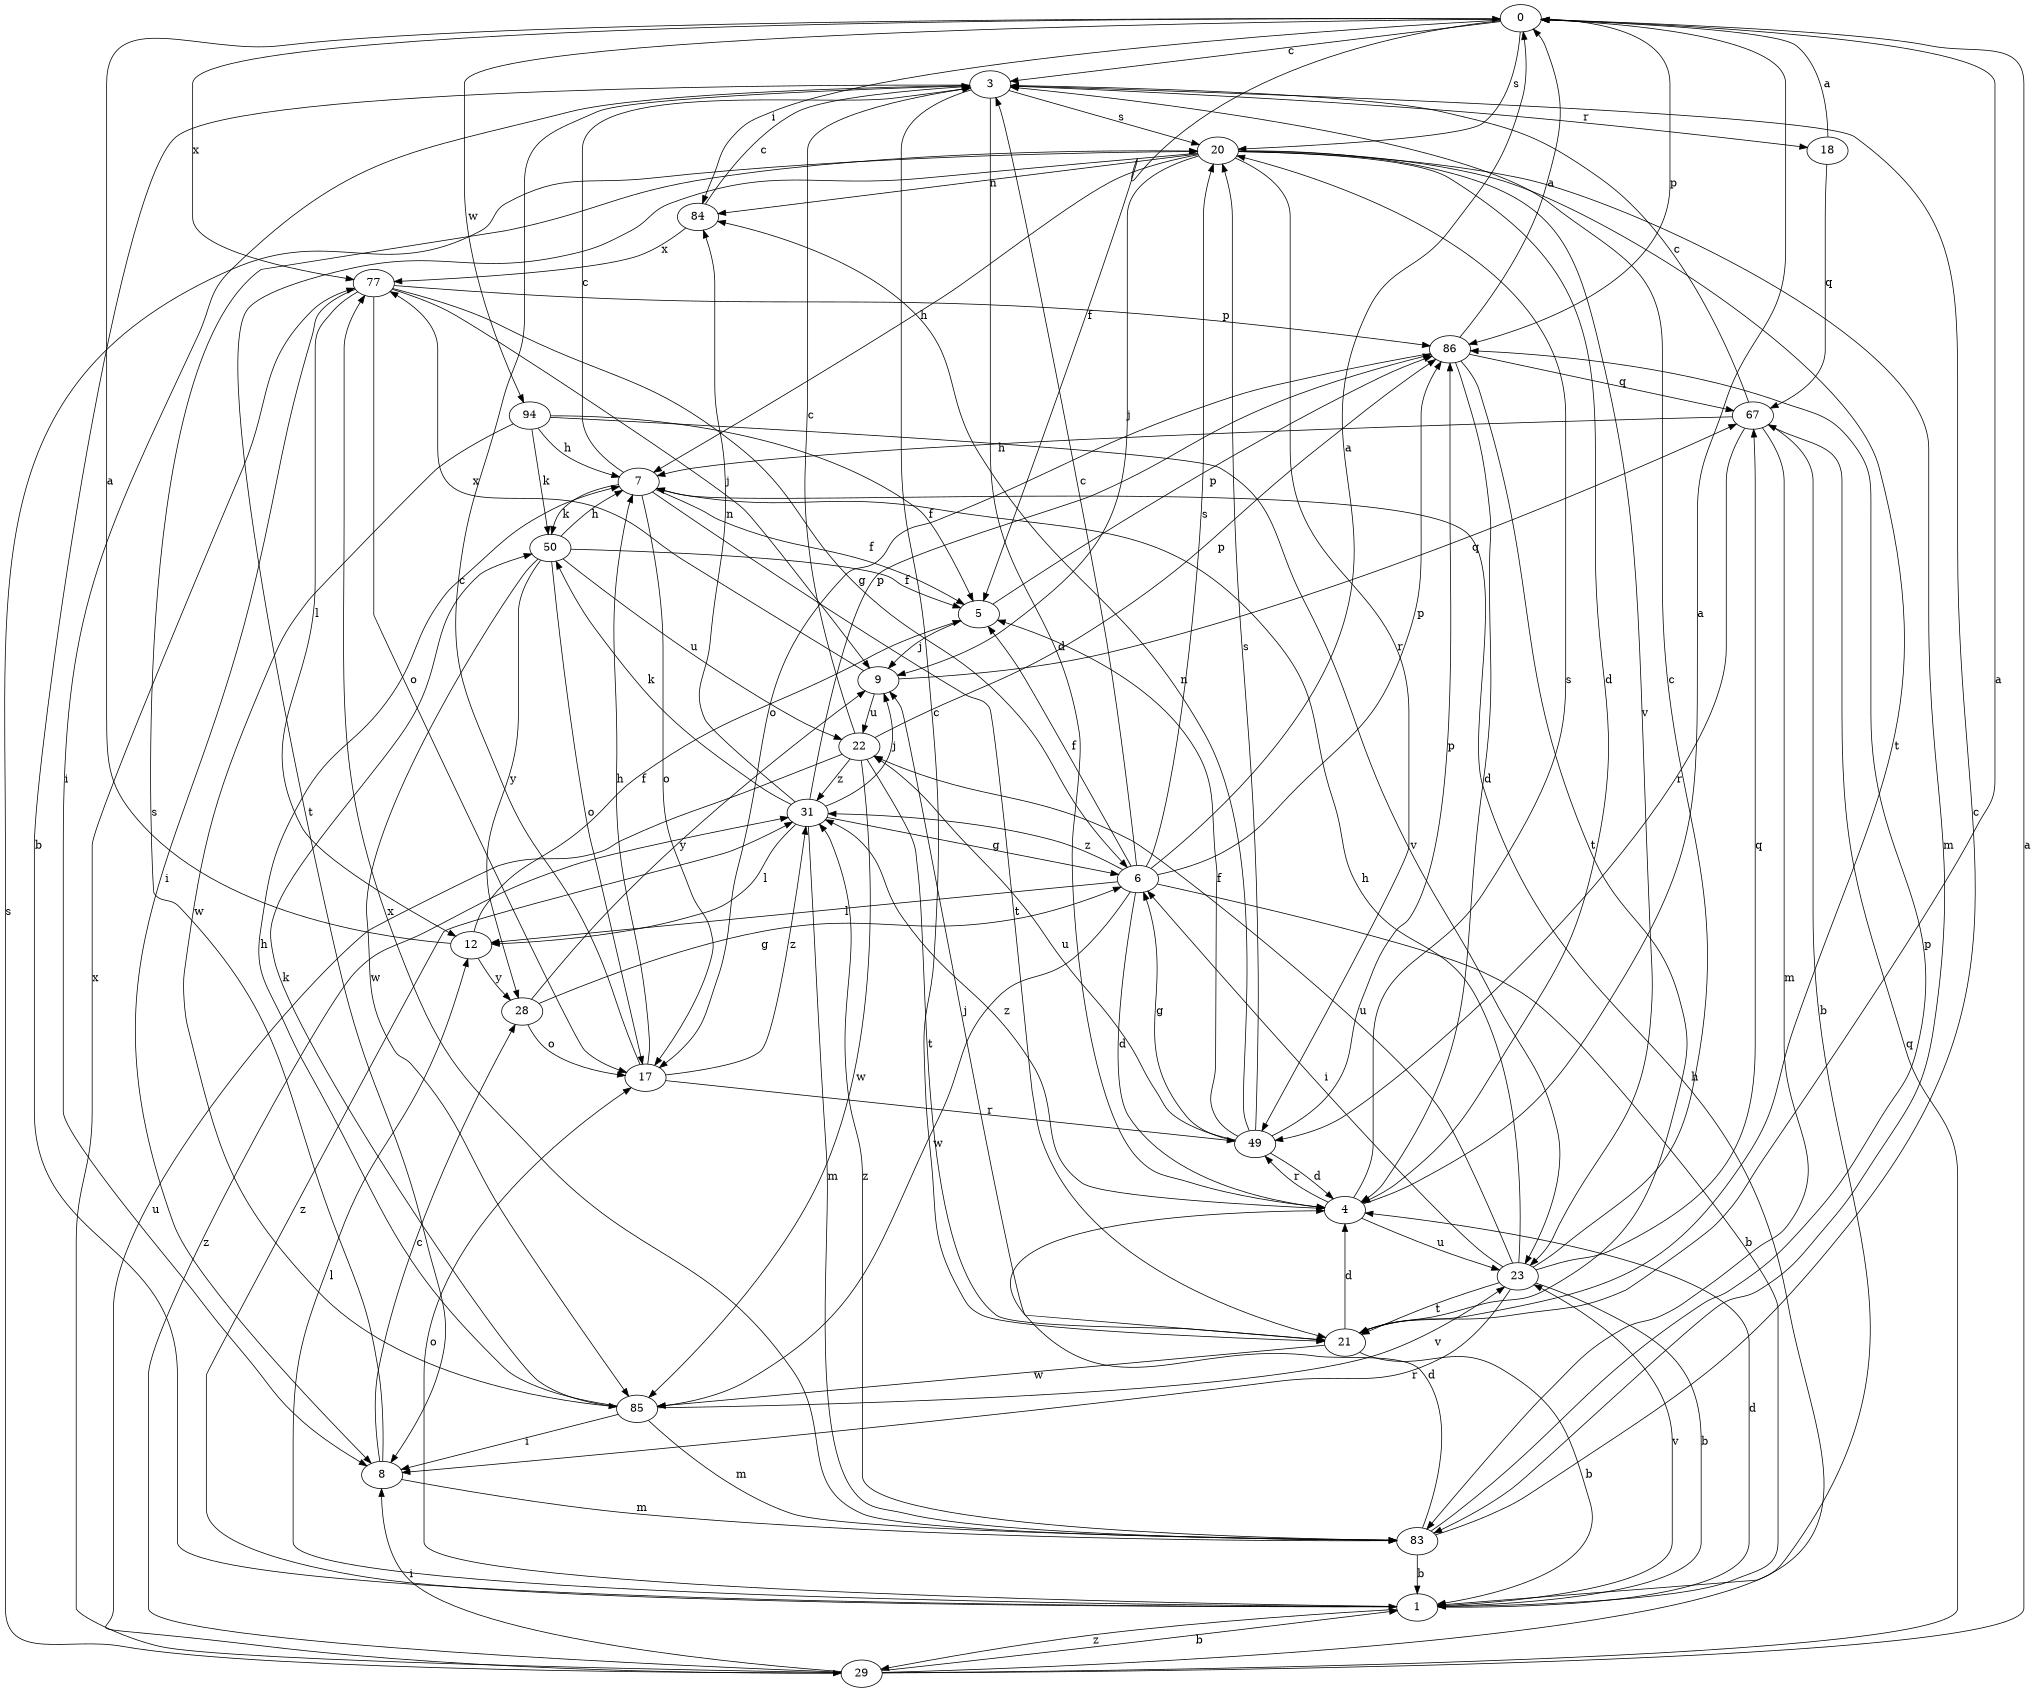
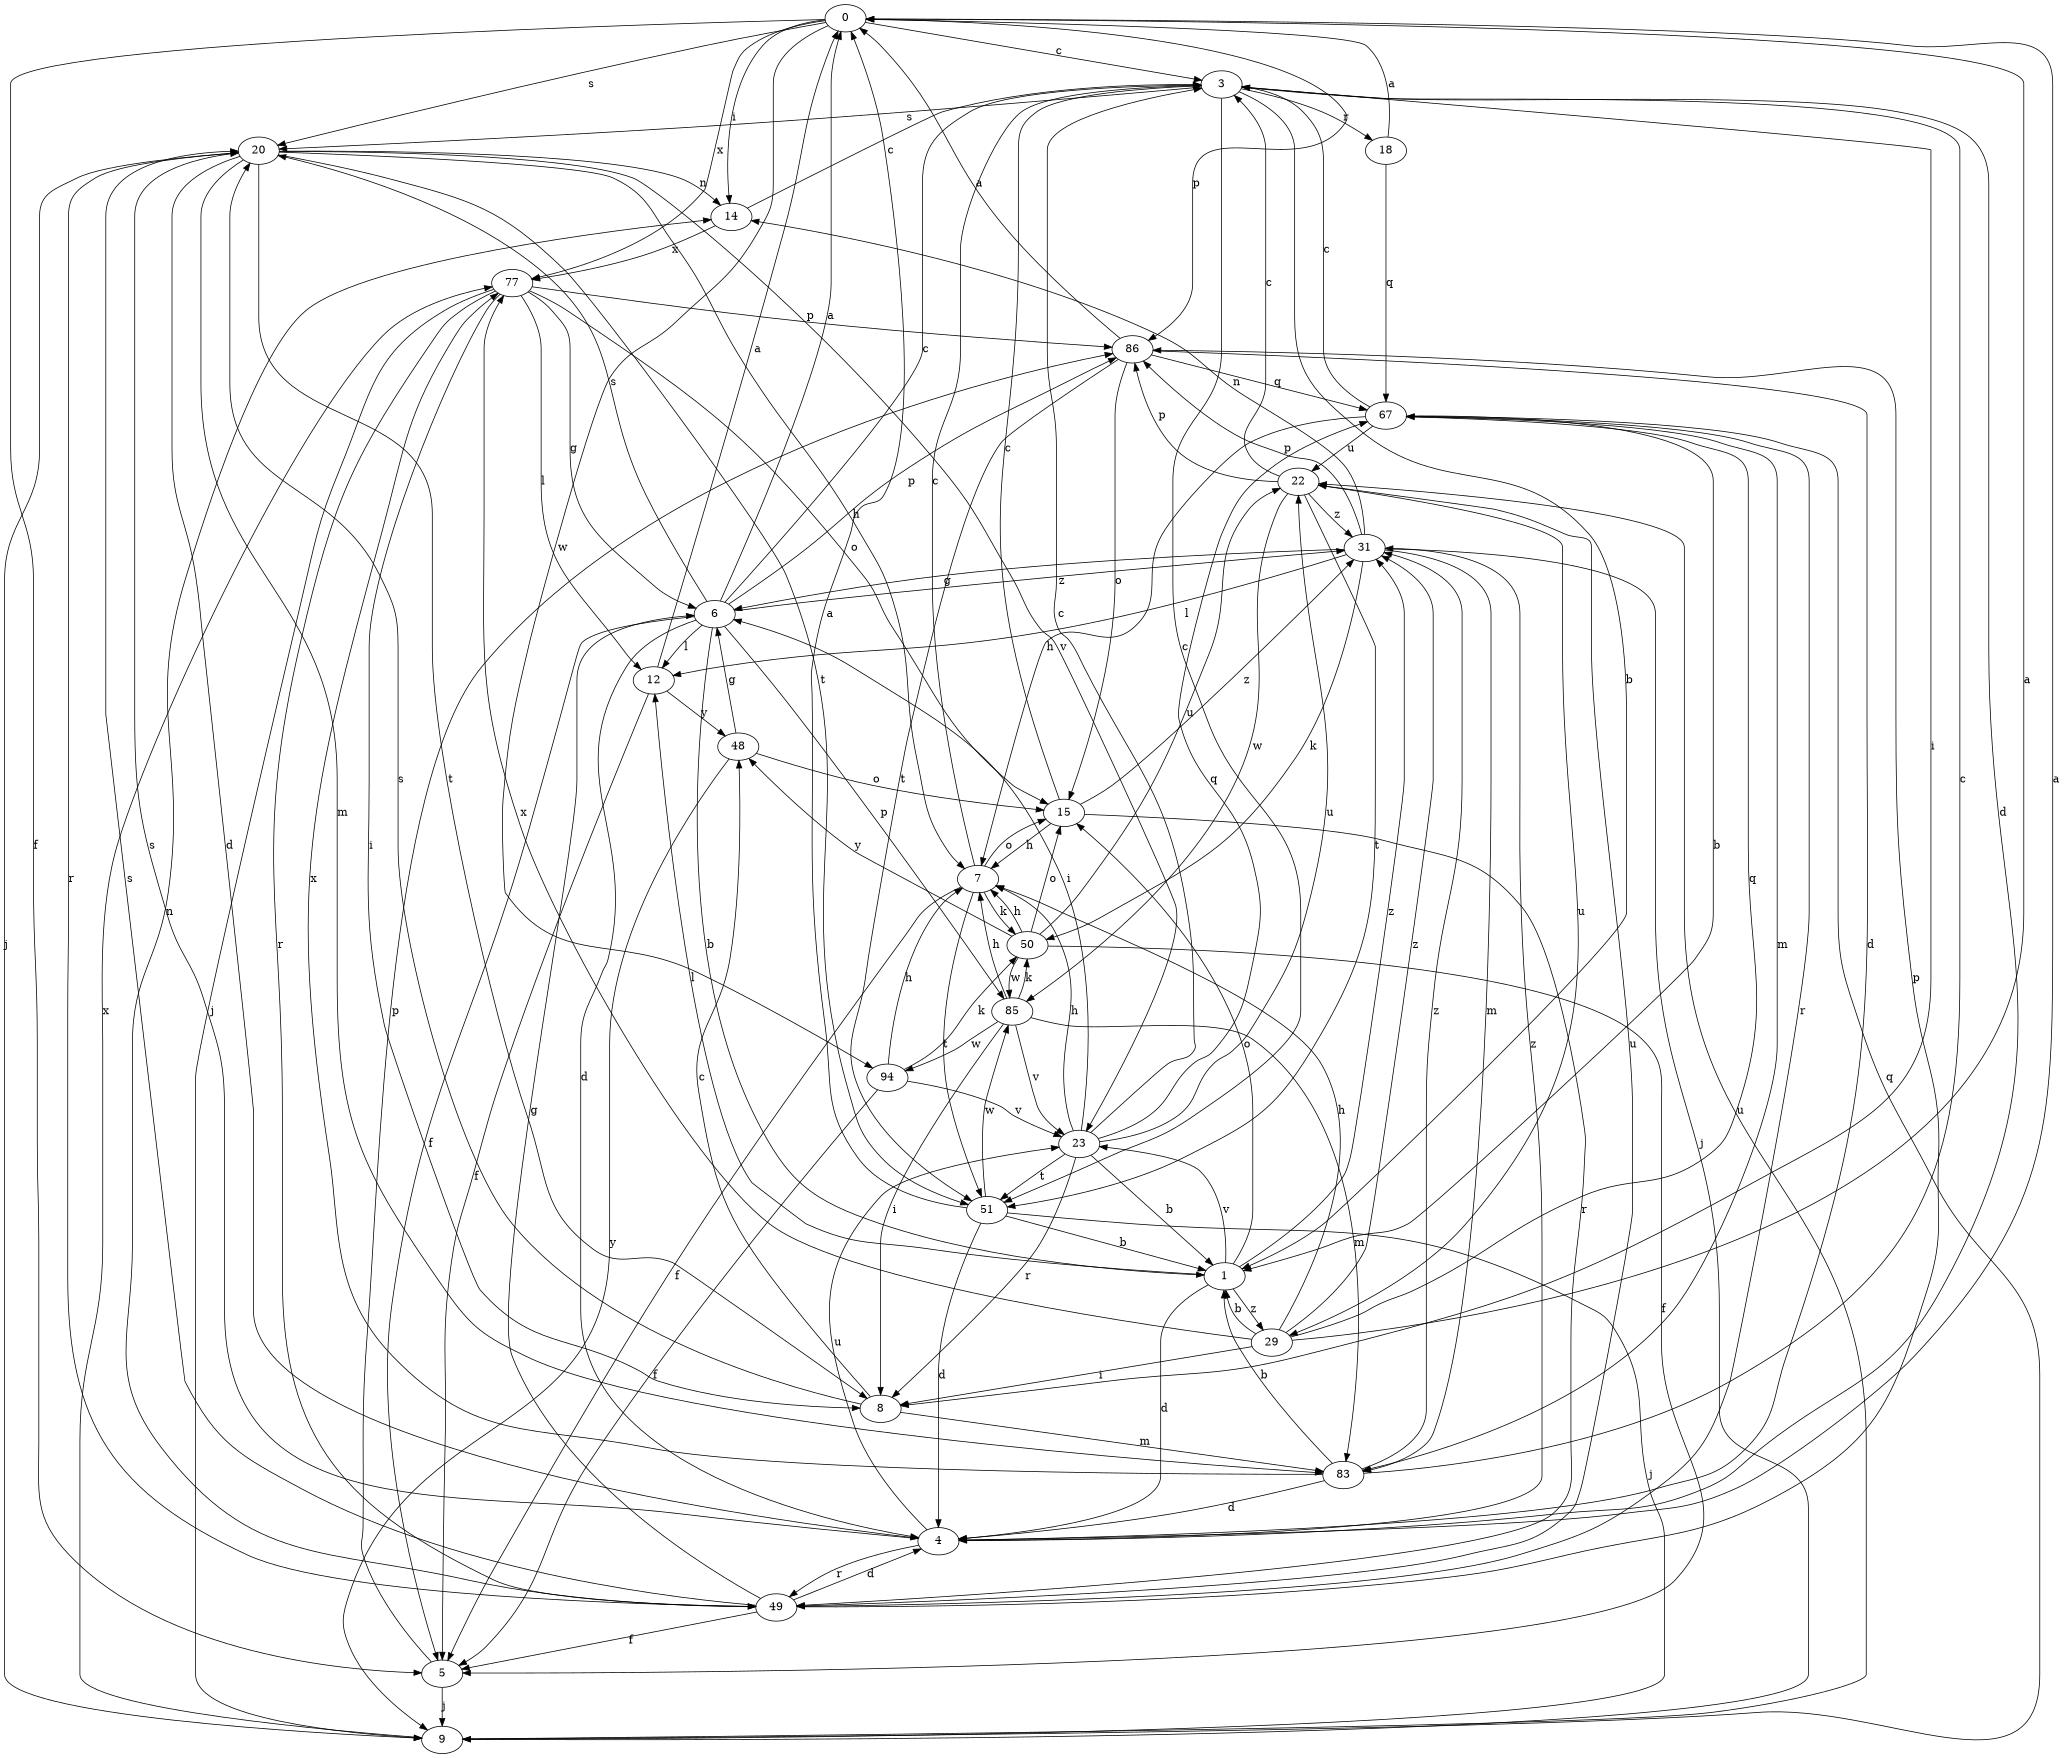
(698, 217) -> (731, 217)
none -> (1345, 446)
(5, 830) -> none
(1910, 894) -> none
(184, 975) -> (957, 1048)
(522, 1012) -> (738, 747)
(646, 1078) -> (1064, 813)
none -> (282, 1079)
(938, 1144) -> (884, 813)
(1345, 1343) -> (987, 1210)
